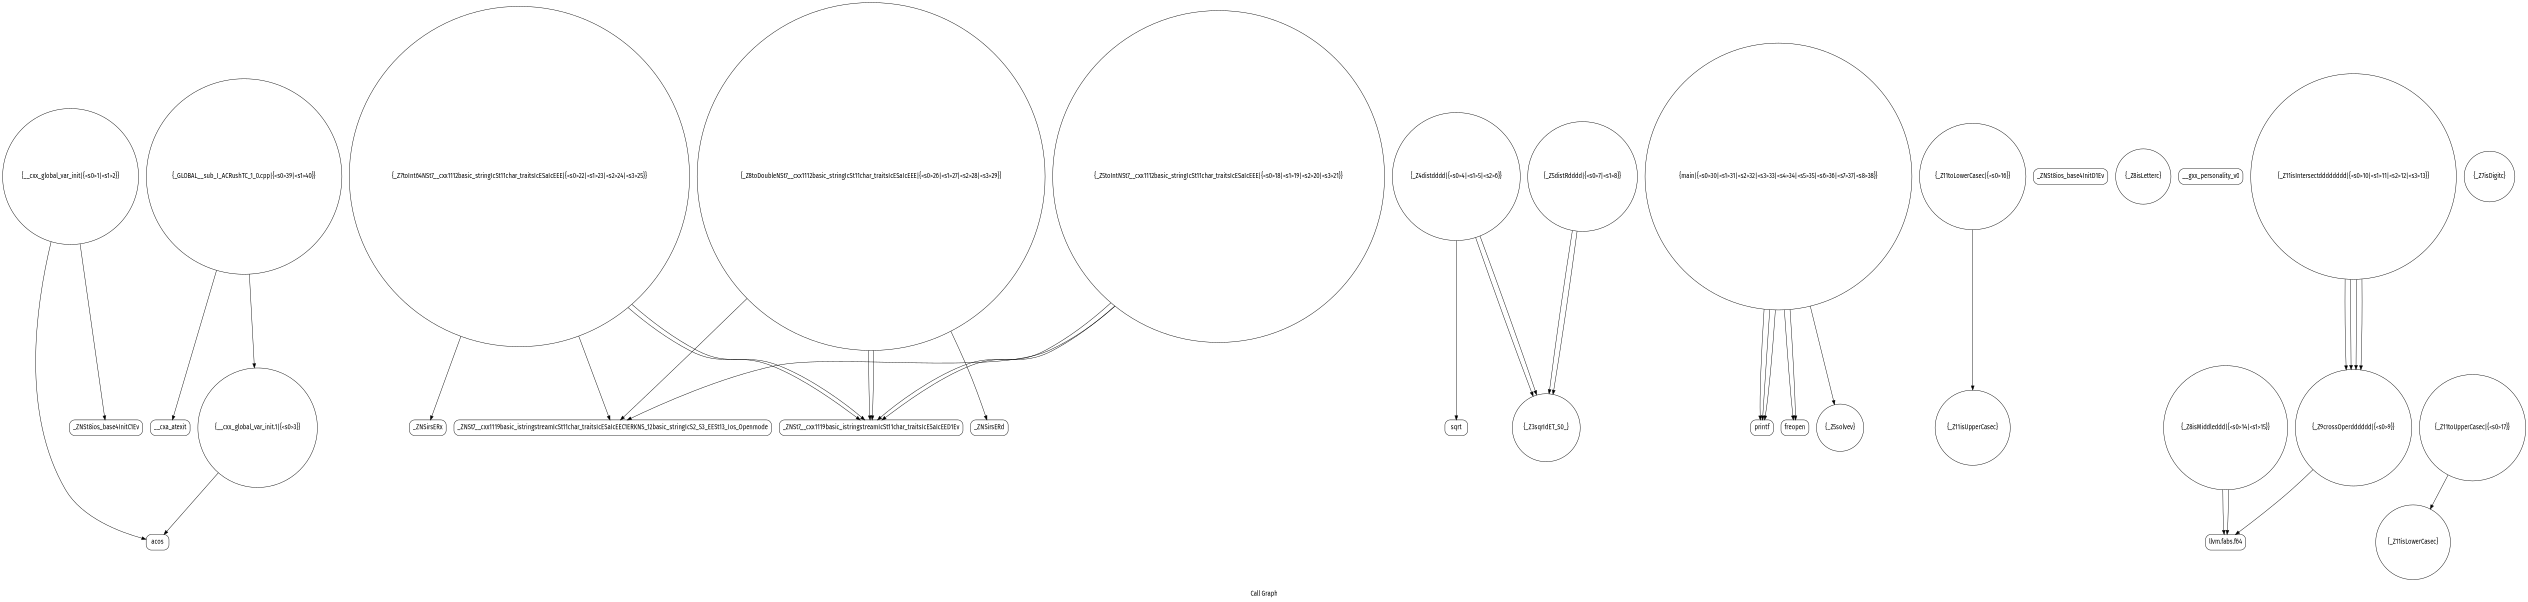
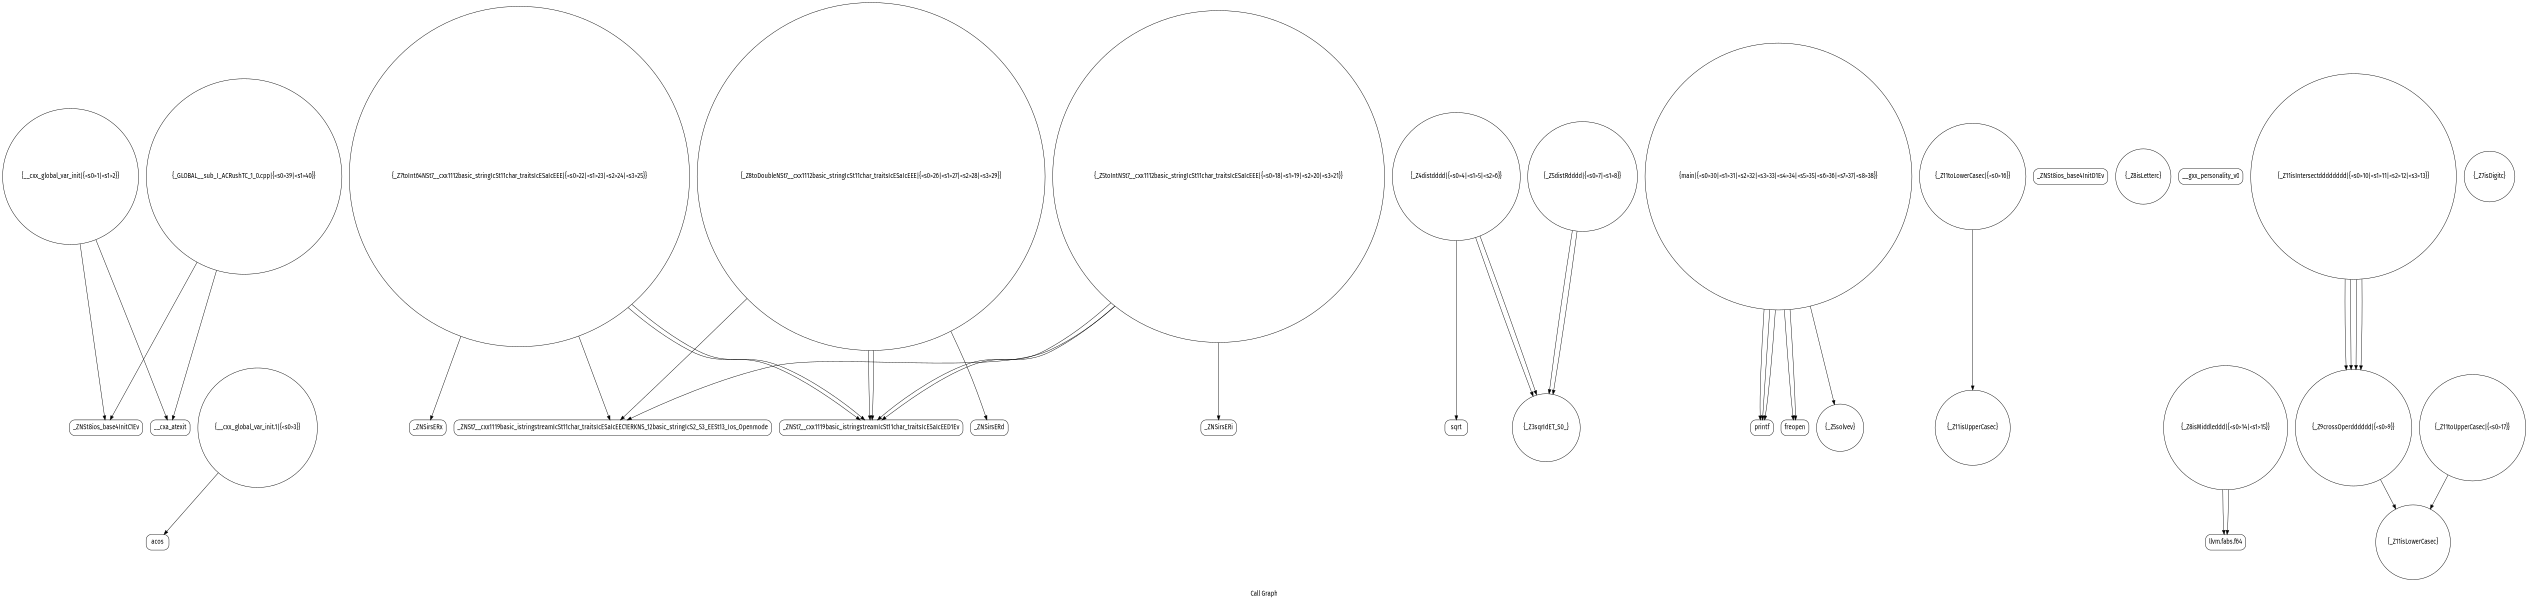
(252, 319) -> (155, 339)
(40, 414) -> (131, 328)
none -> (1219, 428)
(2277, 502) -> (2387, 492)
